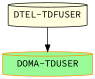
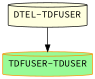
(48, 64) -> (48, 64)
